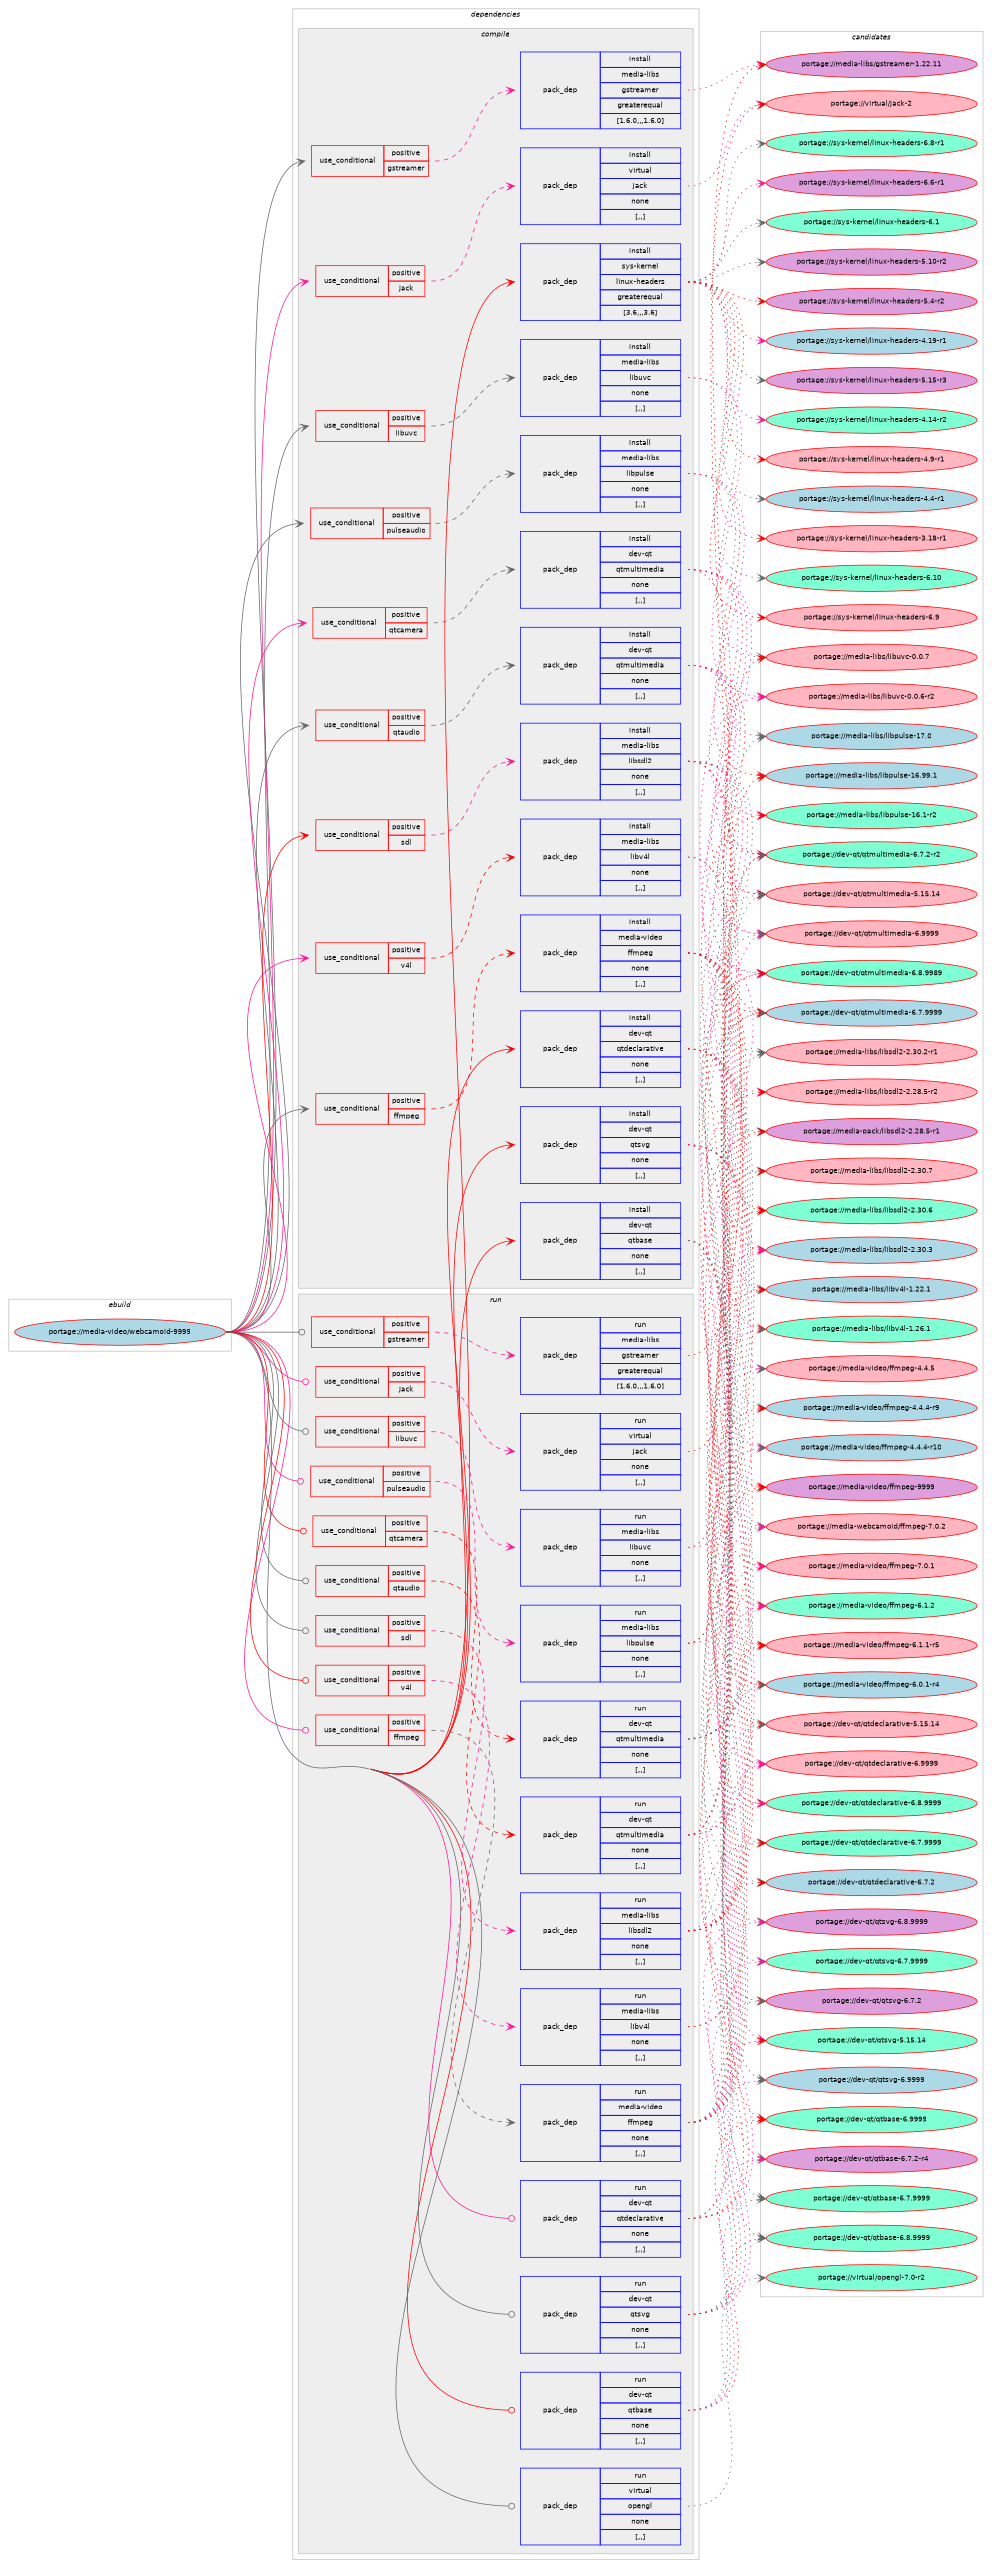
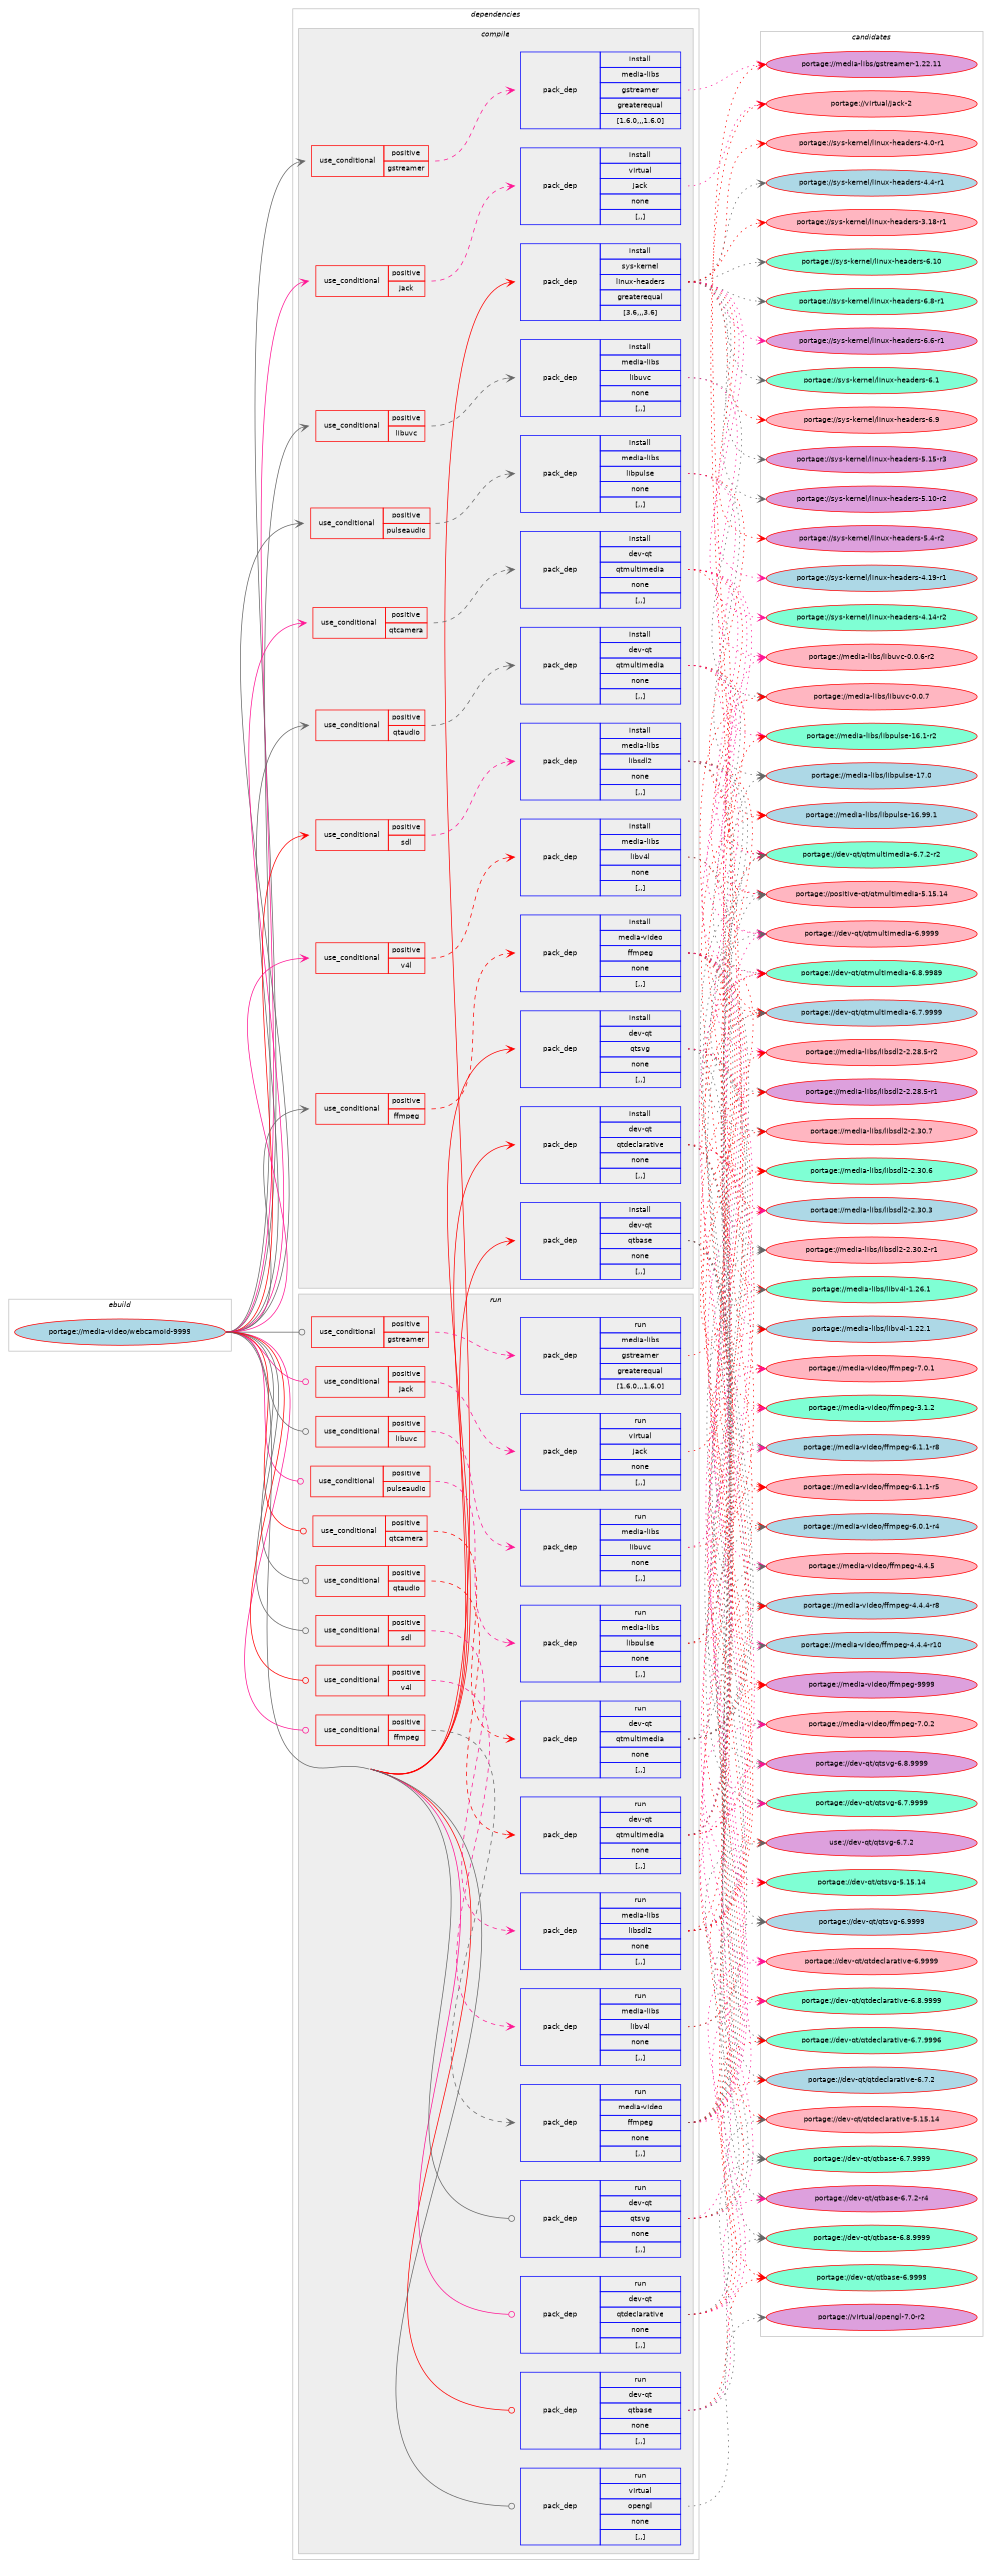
(872, 460) -> (872, 143)
(872, 894) -> (872, 894)
(872, 1132) -> (872, 1092)
(872, 1408) -> (872, 1606)
none -> (872, 1448)
(872, 1527) -> (872, 1724)
(872, 1606) -> (872, 1408)
(872, 1843) -> (872, 2041)
(872, 2001) -> (872, 1843)
(872, 2278) -> (872, 2317)
